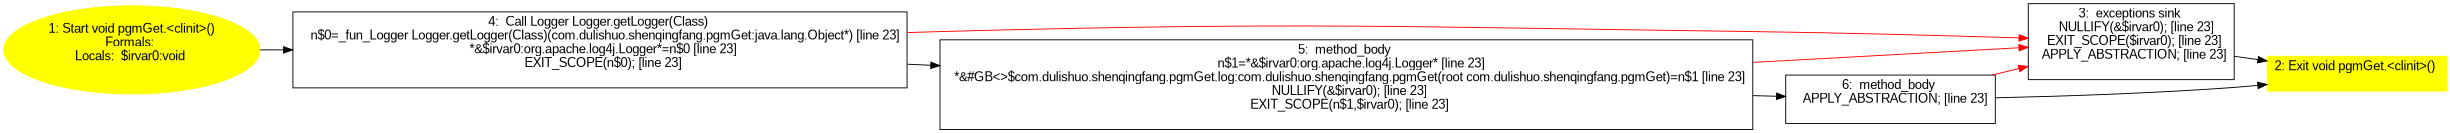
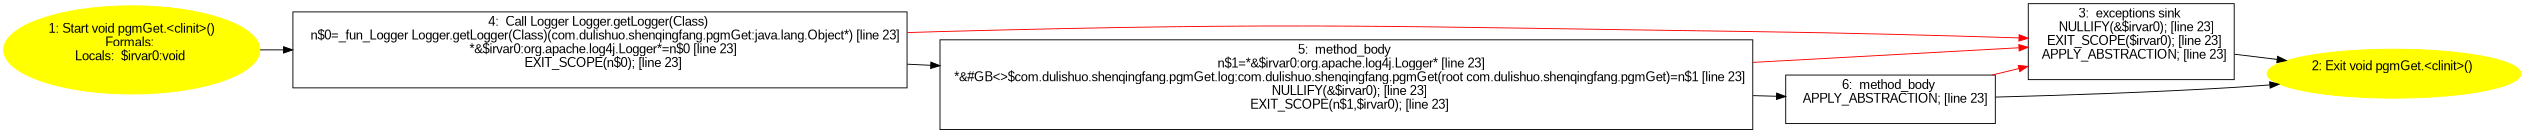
(2357, 74) -> (2394, 74)
